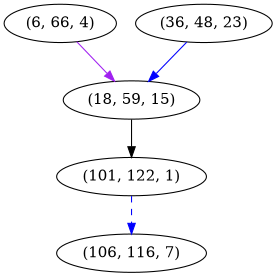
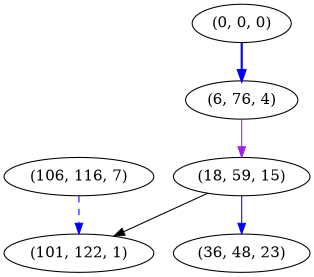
(60, 23) -> (242, 100)
none -> (242, 23)
(172, 58) -> (242, 210)
(132, 210) -> (79, 210)
